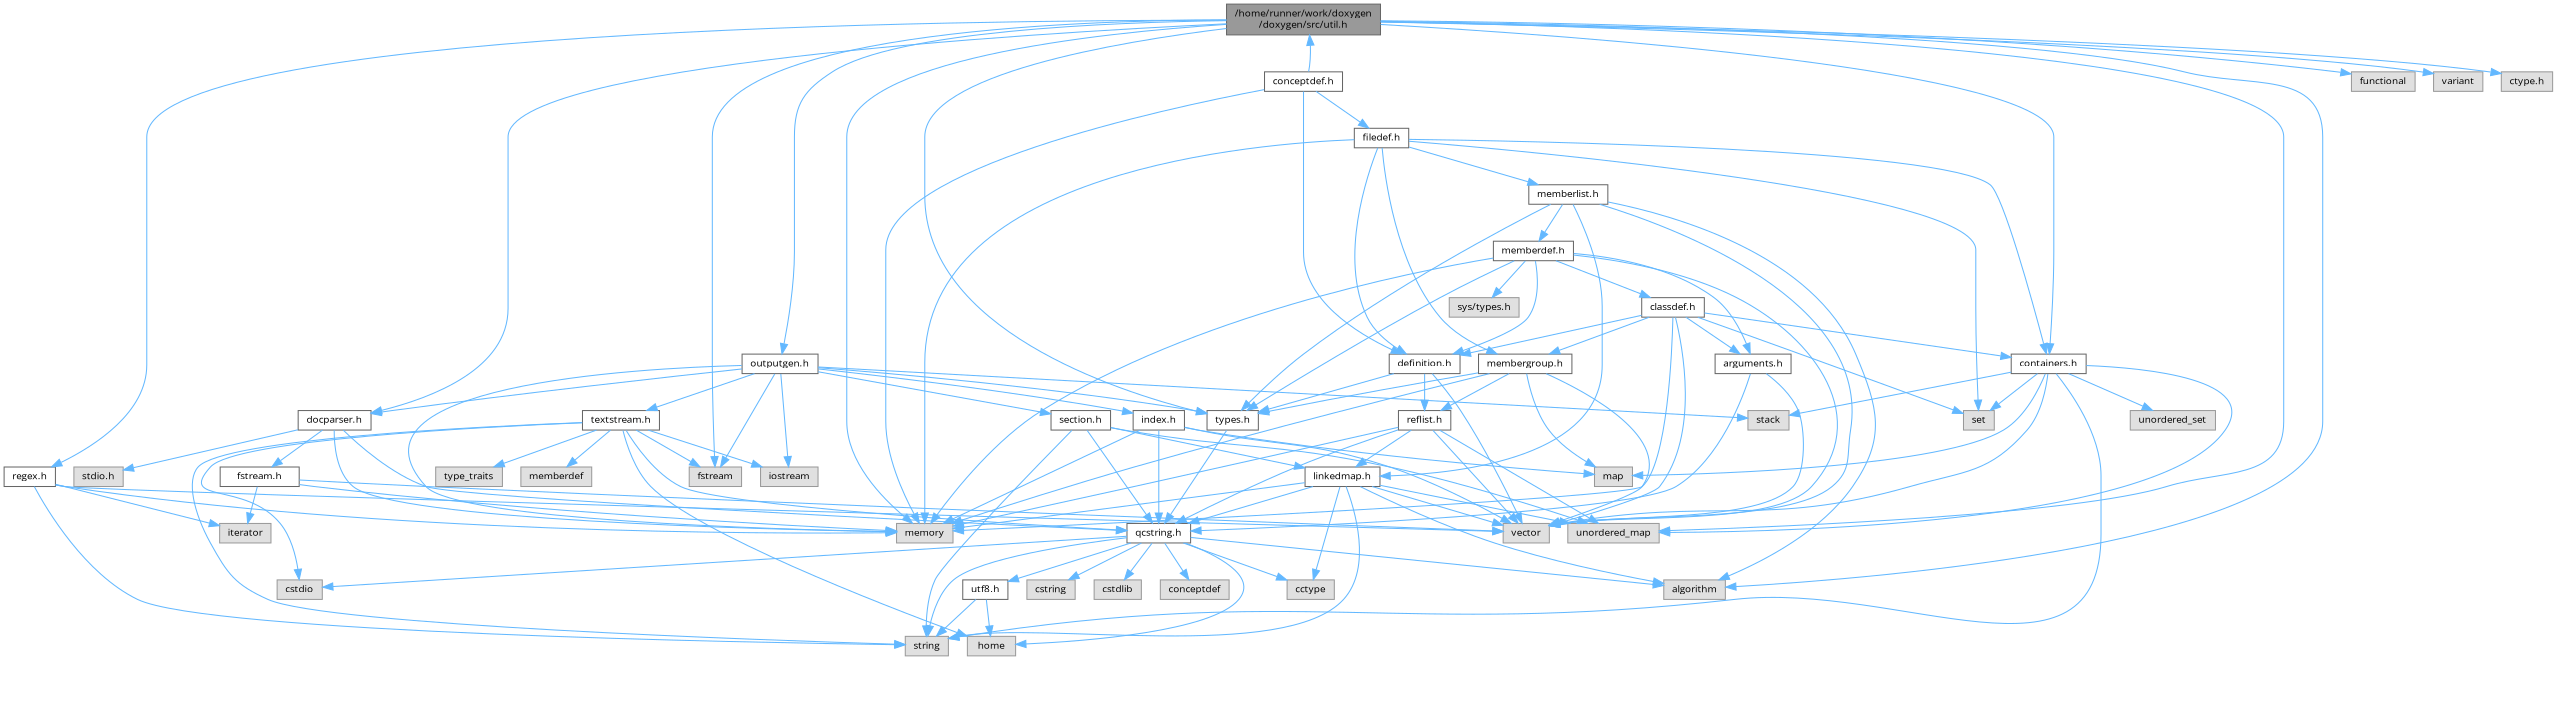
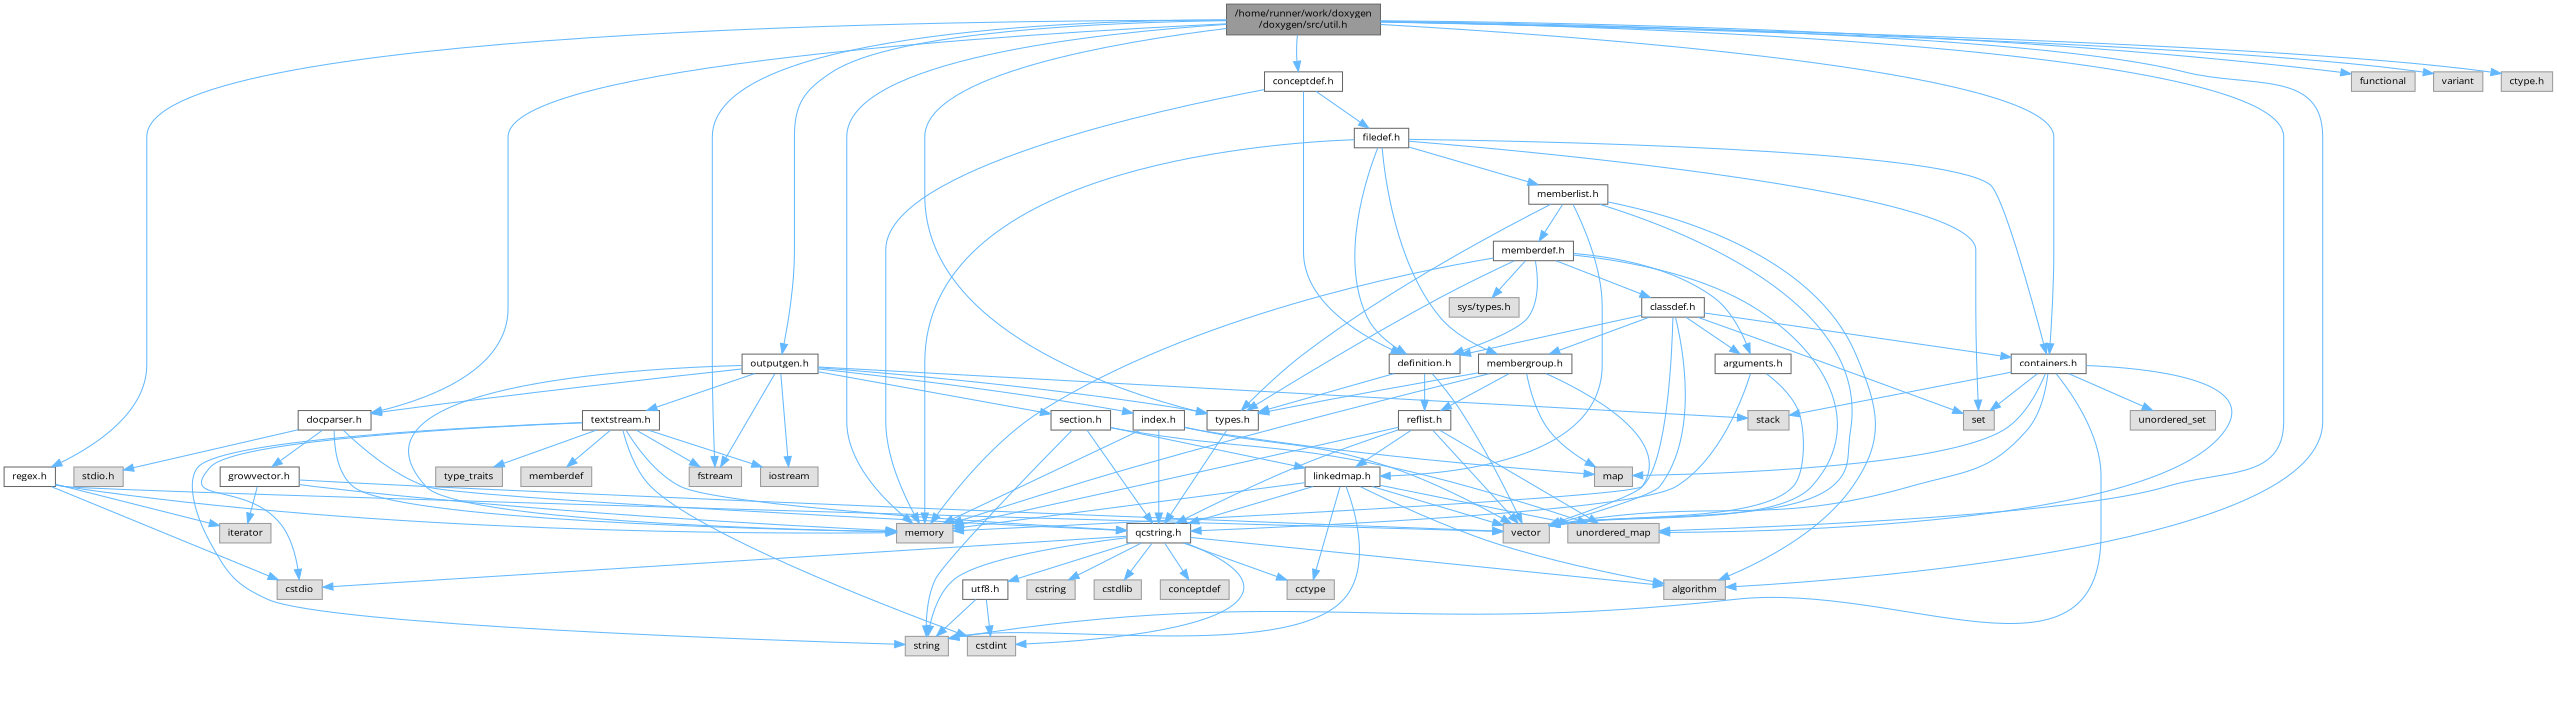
(1310, 59) -> (1297, 48)
(260, 477) -> (260, 477)
(438, 631) -> (160, 531)
(991, 646) -> (991, 646)
